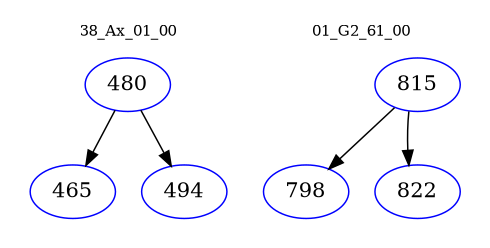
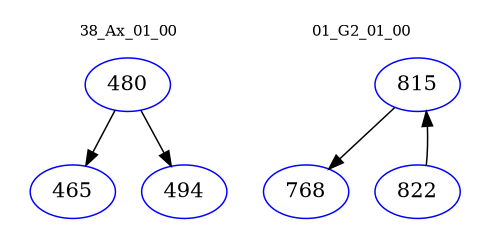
(362, 32) -> (362, 32)
(408, 131) -> (428, 146)
(306, 192) -> (306, 192)
